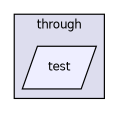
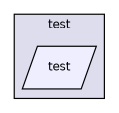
(59, 26) -> (59, 26)
